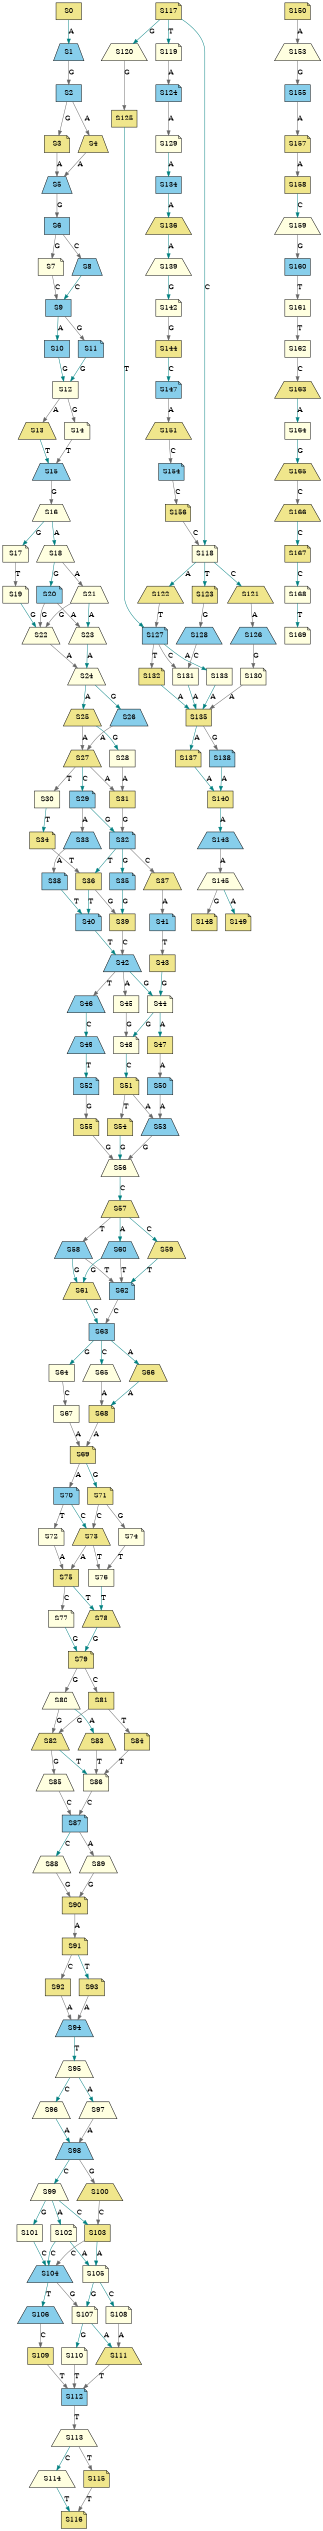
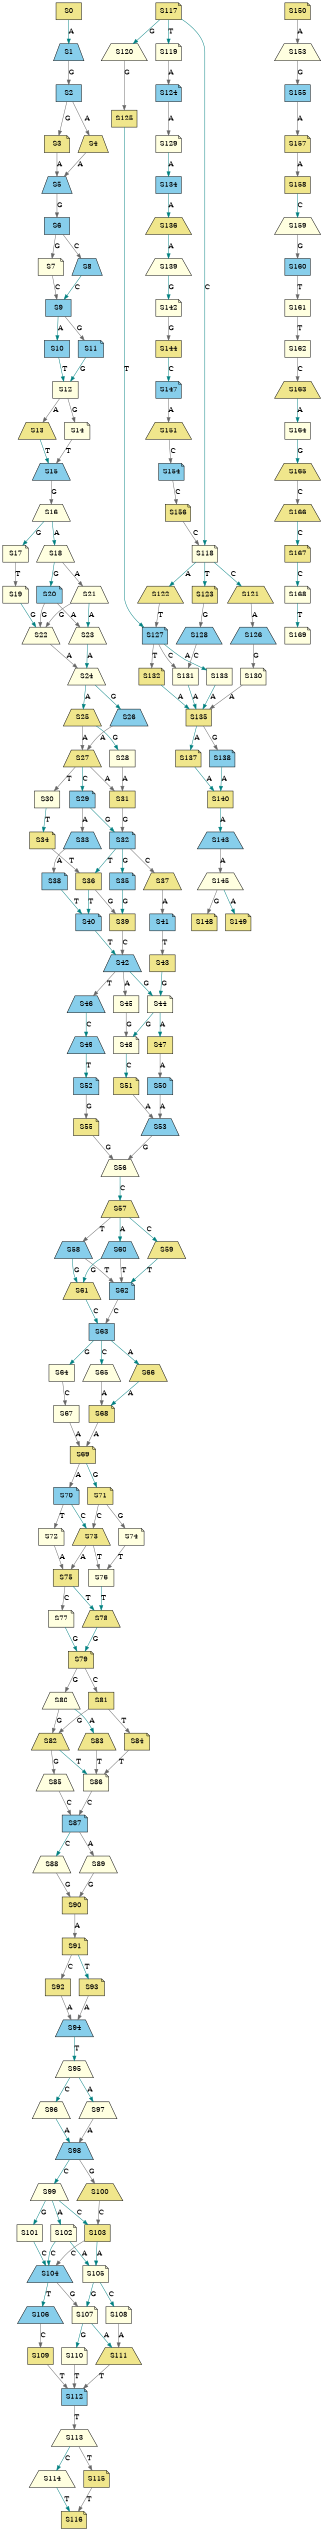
(65, 369) -> (65, 369)
(120, 1127) -> none
